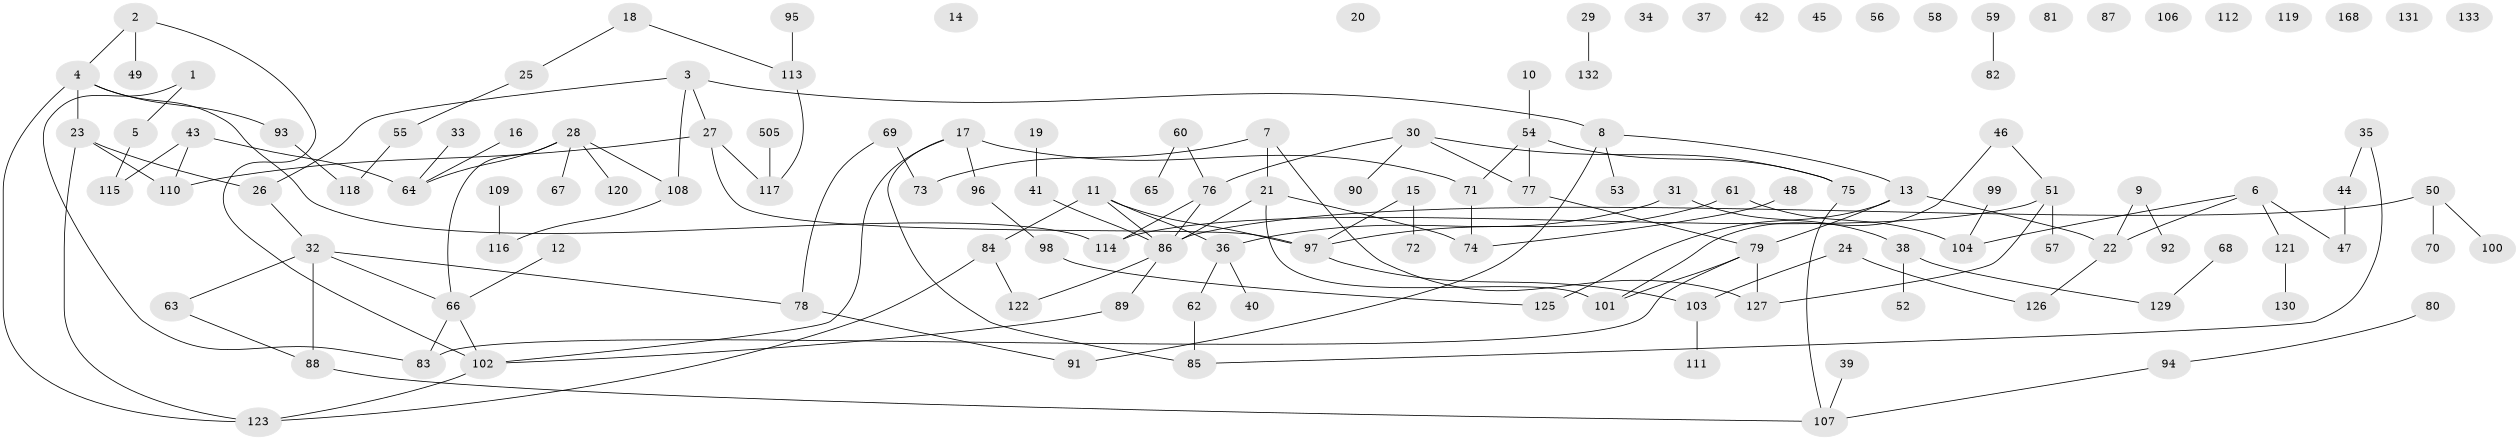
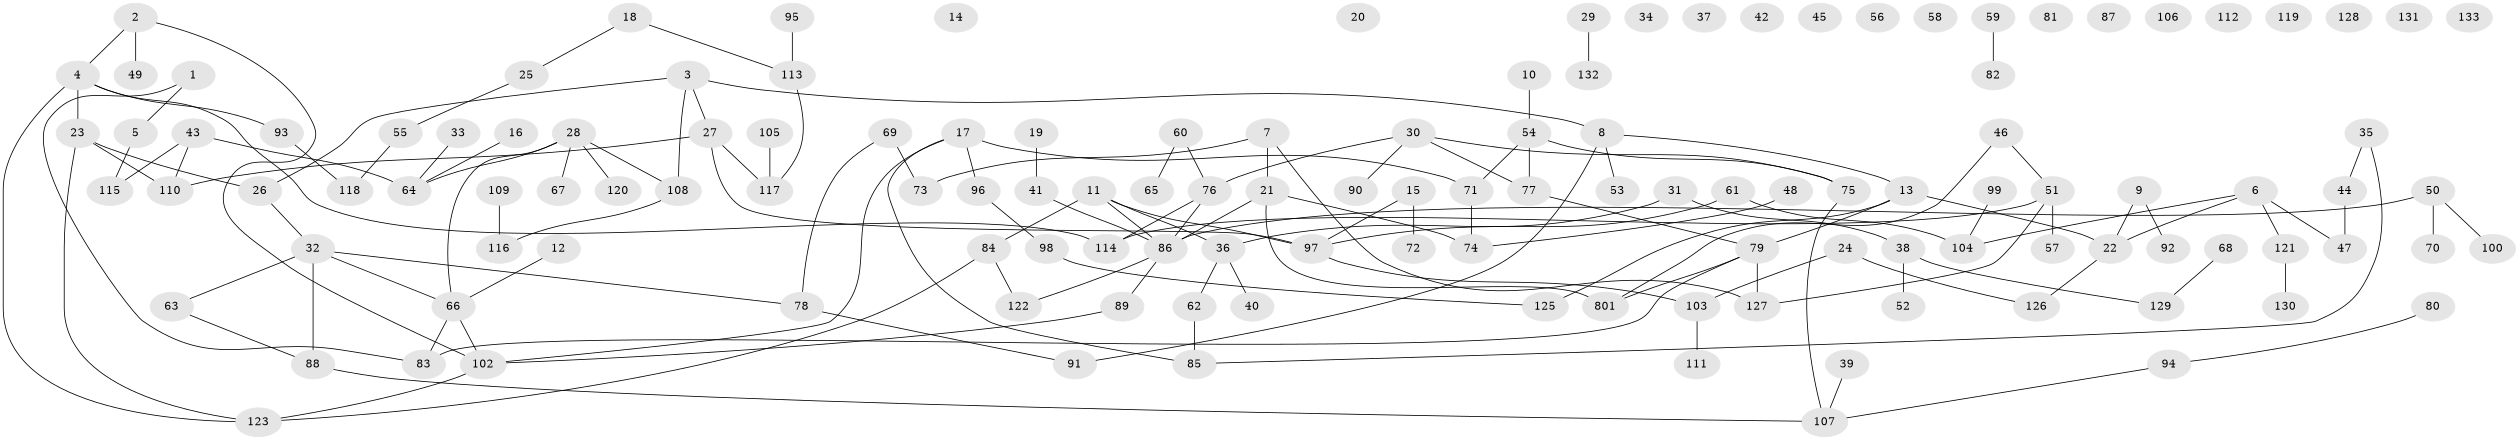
(2349, 18) -> (2349, 18)
(770, 133) -> (770, 133)
(1606, 307) -> (1606, 307)
